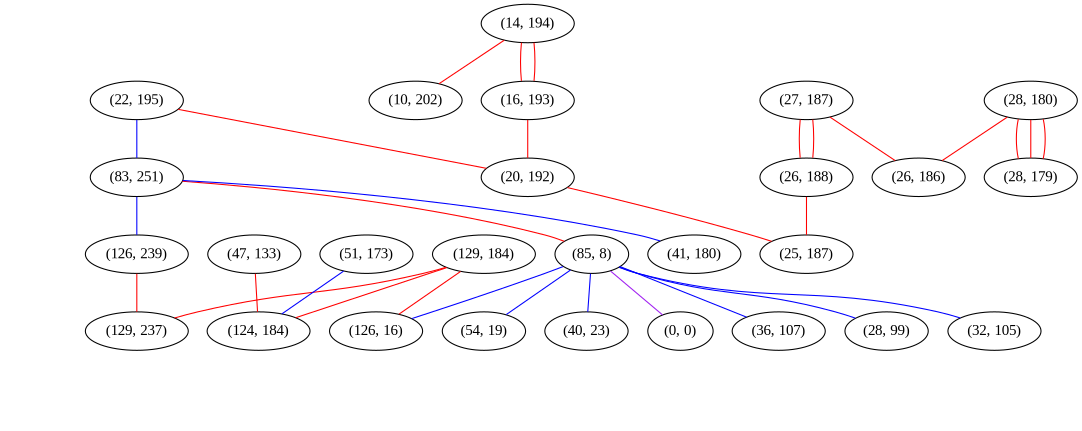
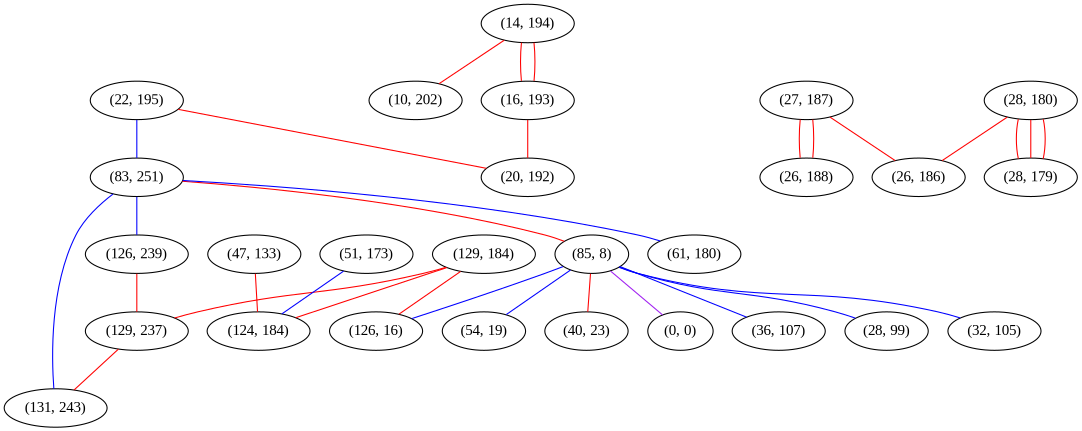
(694, 254) -> (694, 254)
(806, 254) -> none
(589, 293) -> (589, 293)
none -> (56, 408)
